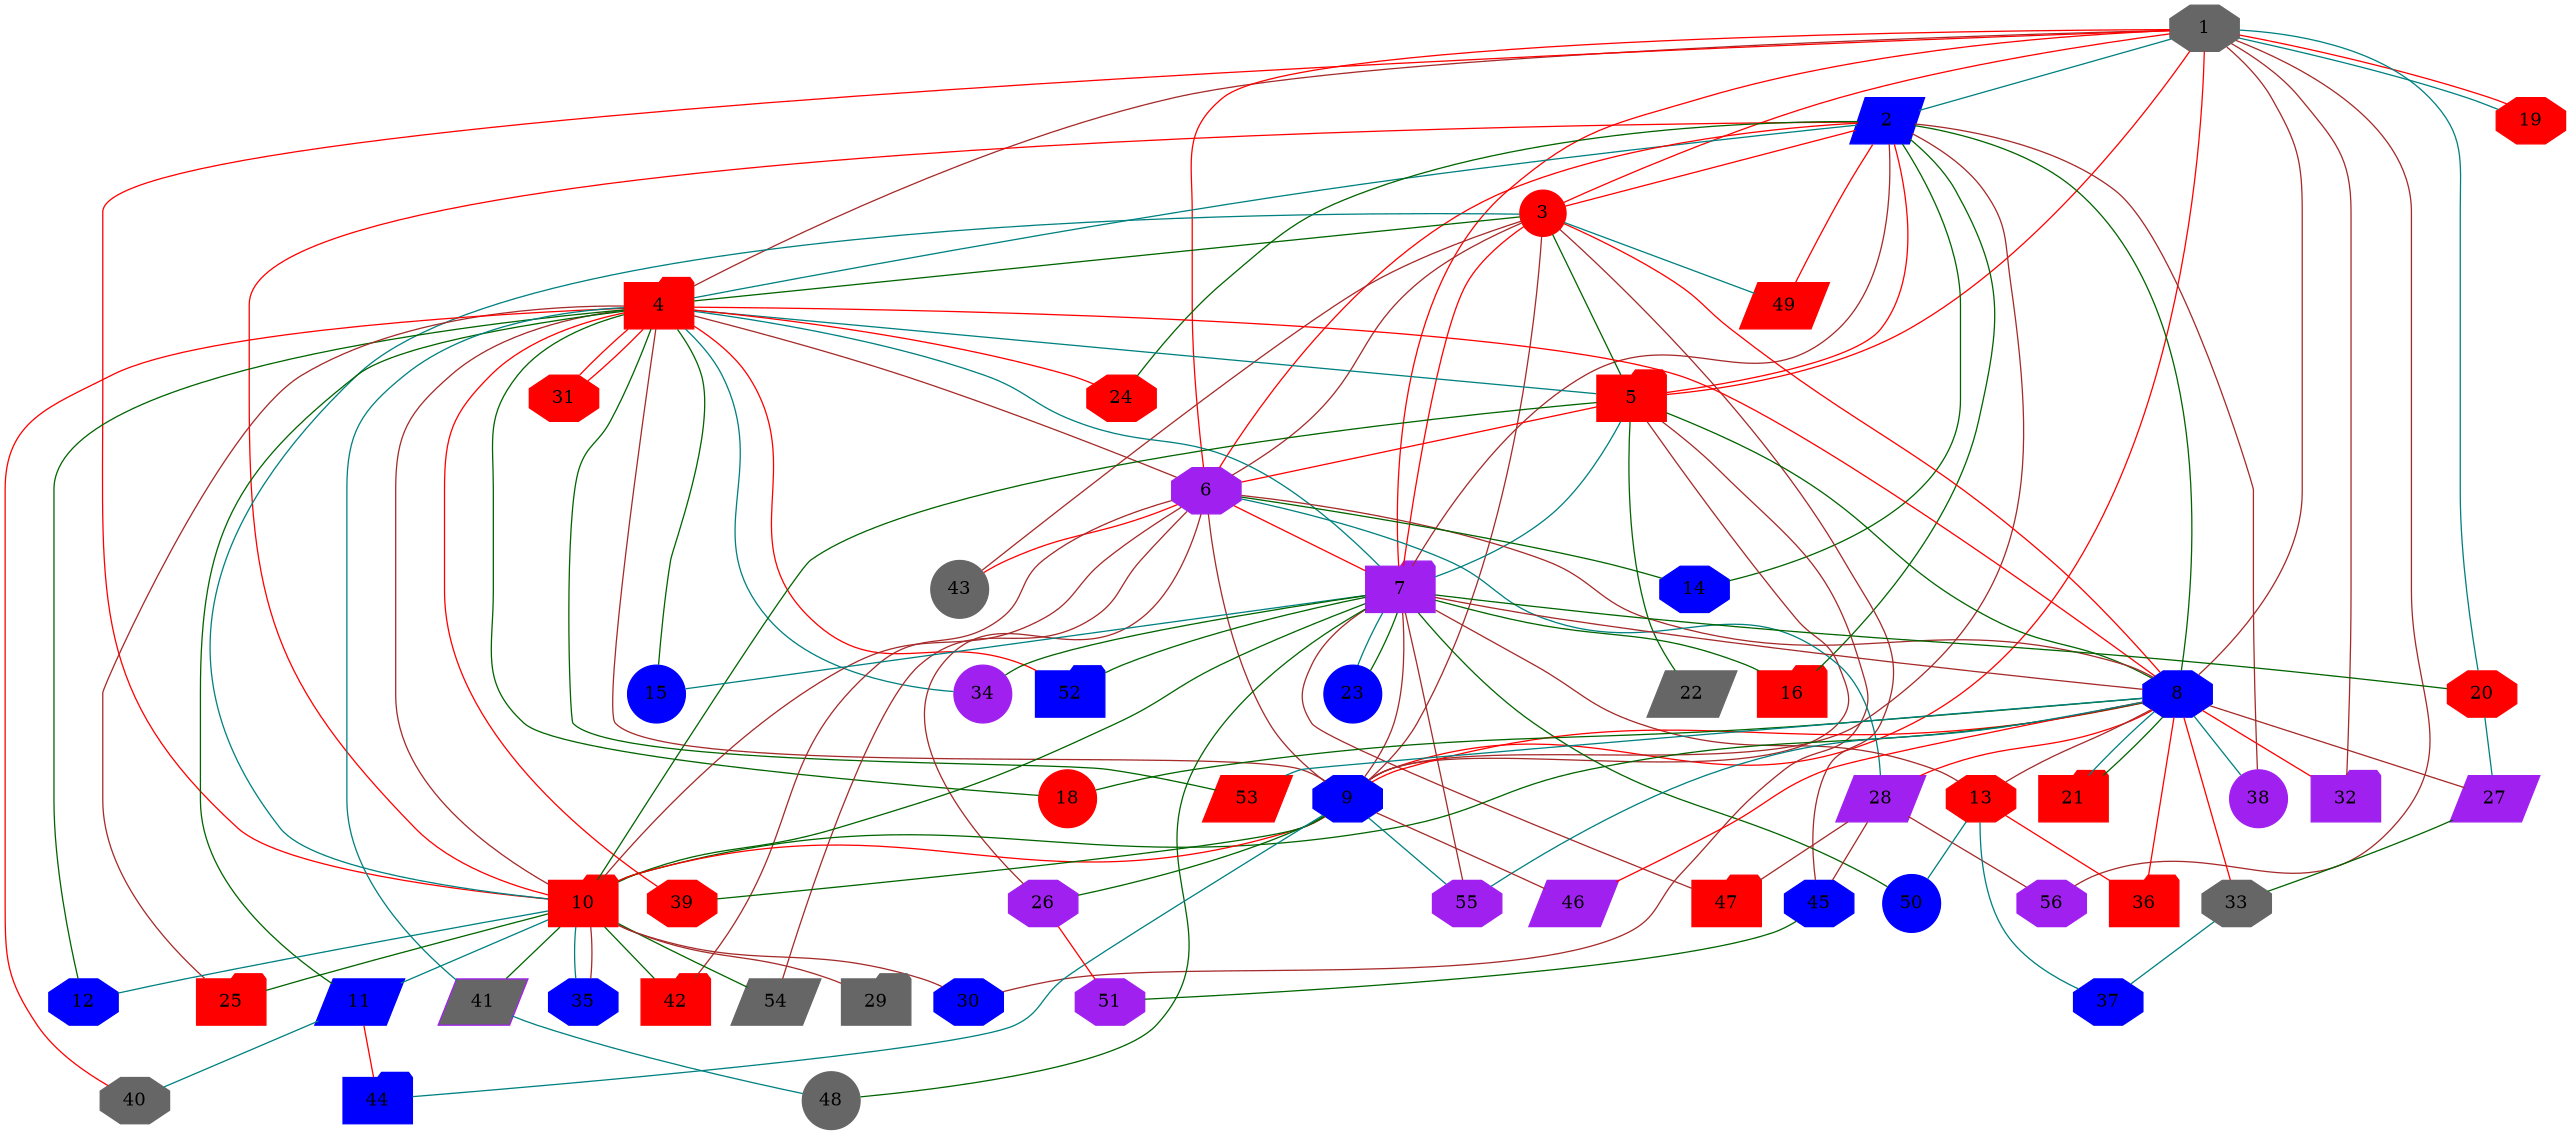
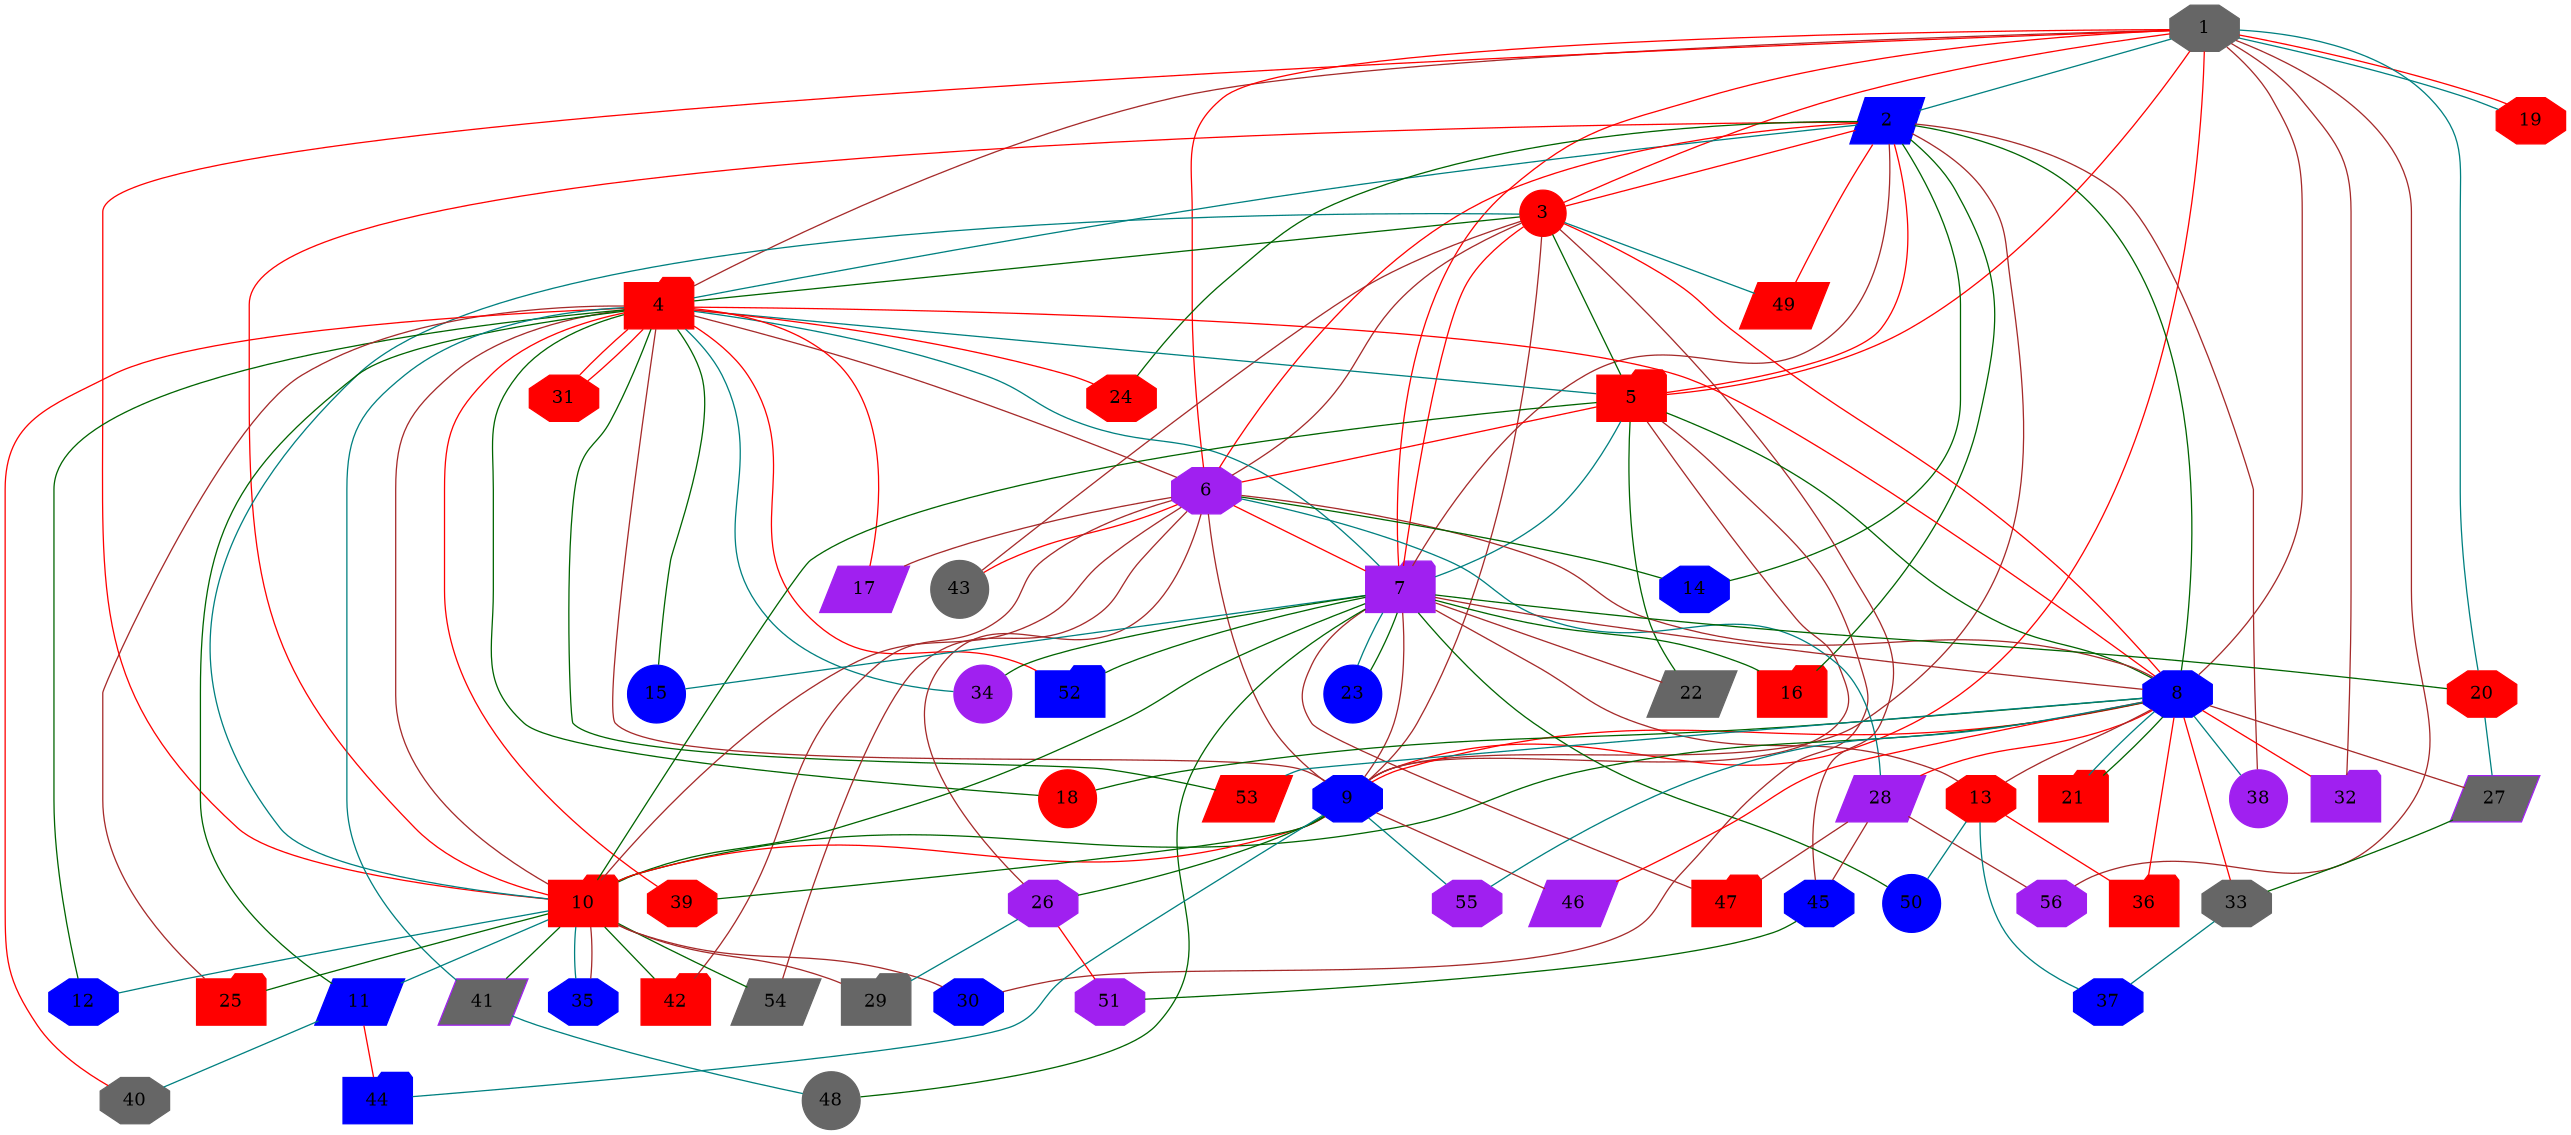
none -> (865, 589)
(1432, 733) -> (1549, 643)
(2495, 799) -> (2495, 799)
none -> (964, 950)
